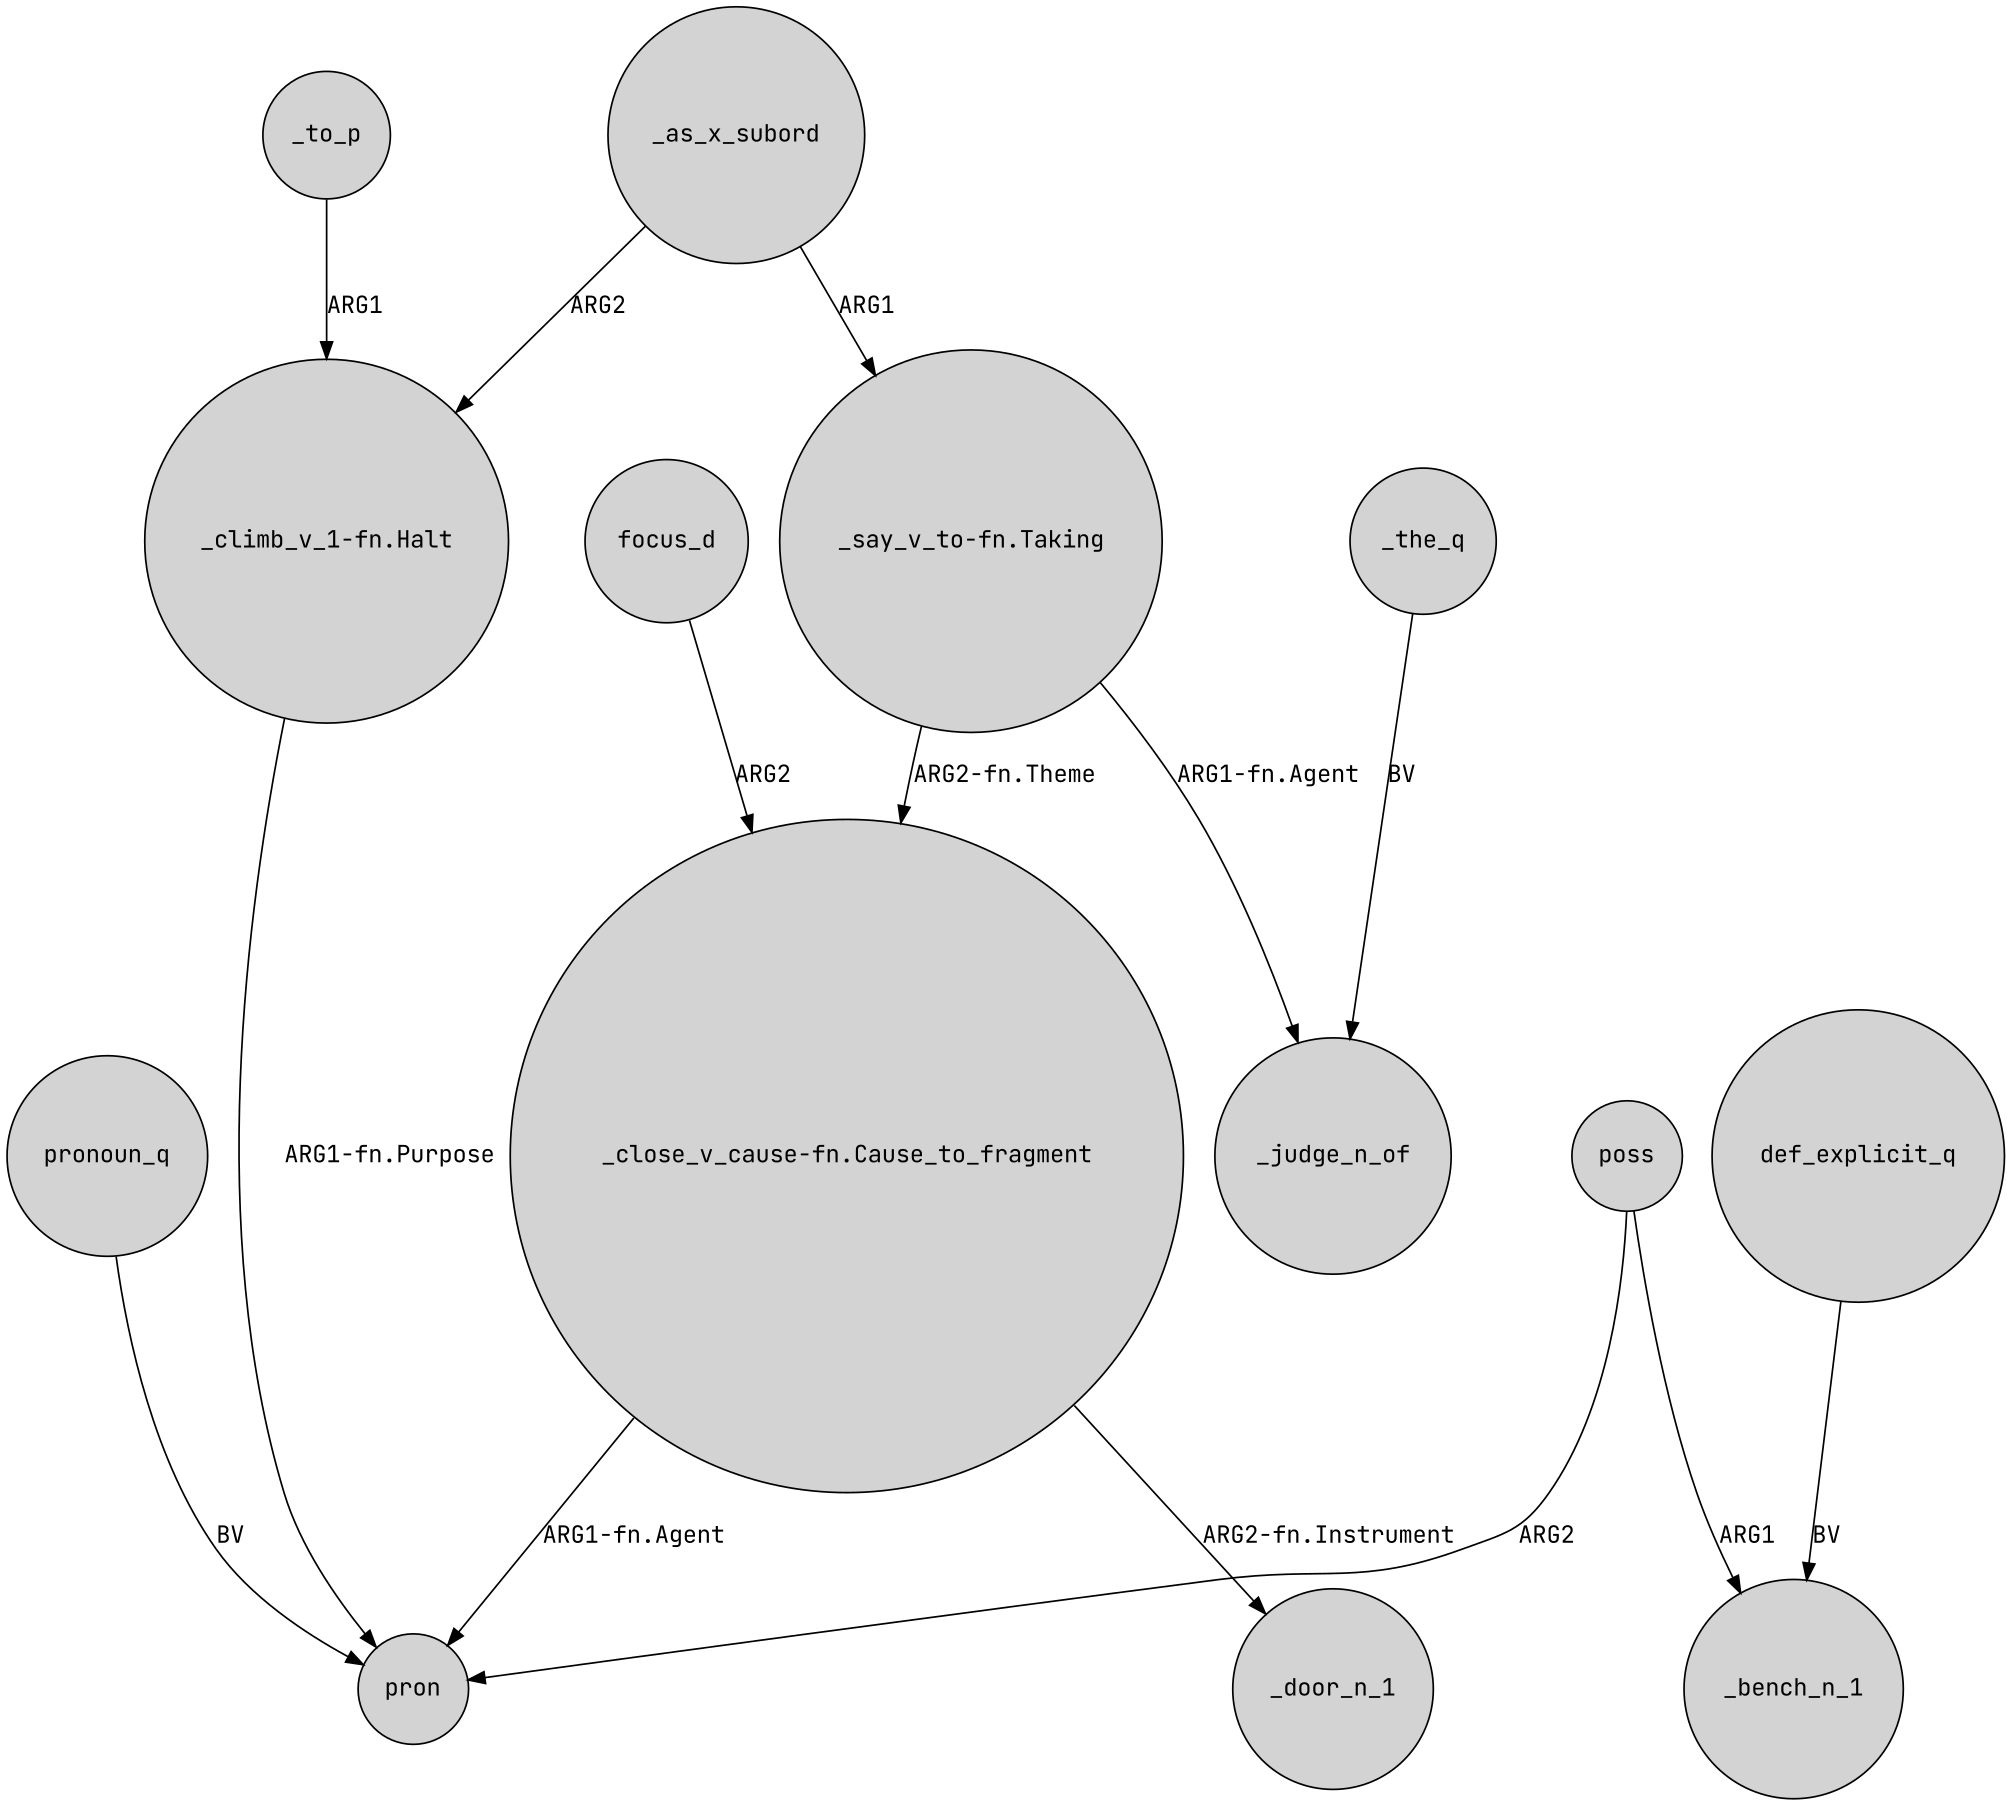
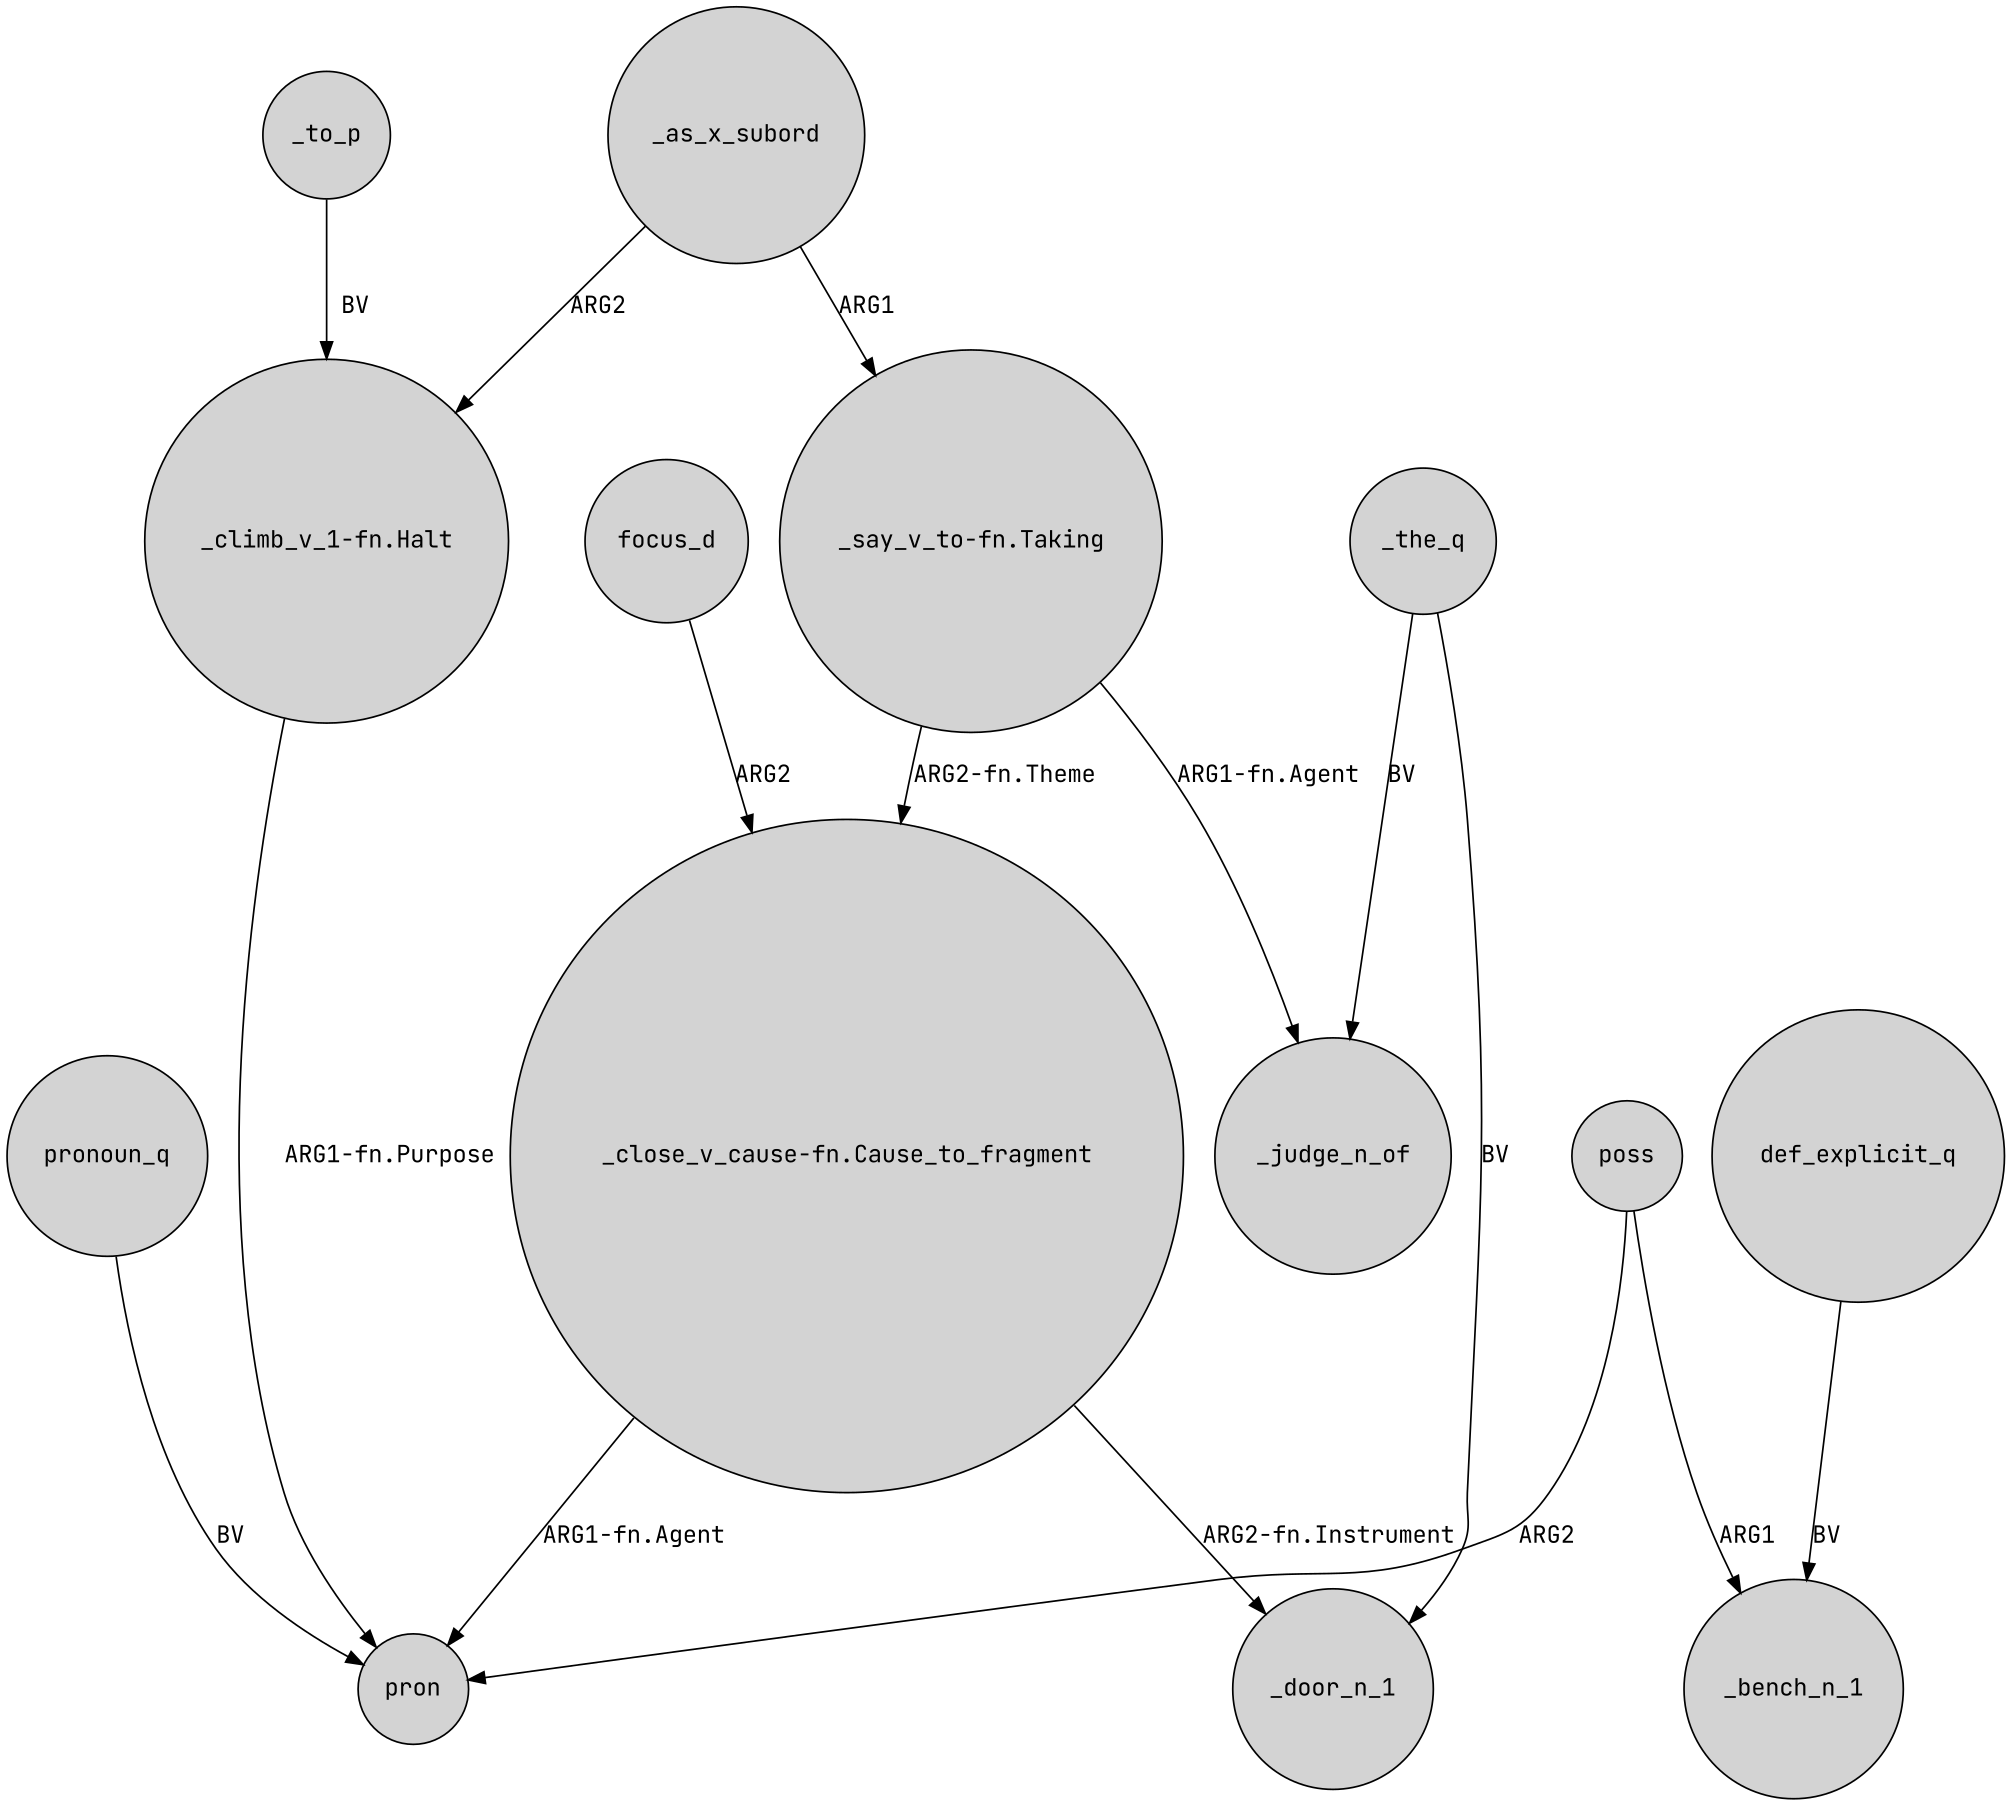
(356, 307) -> (356, 307)
none -> (1481, 1117)
